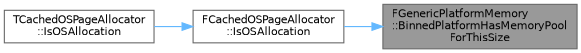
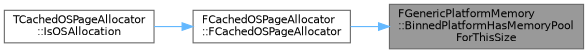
(268, 27) -> (272, 27)
